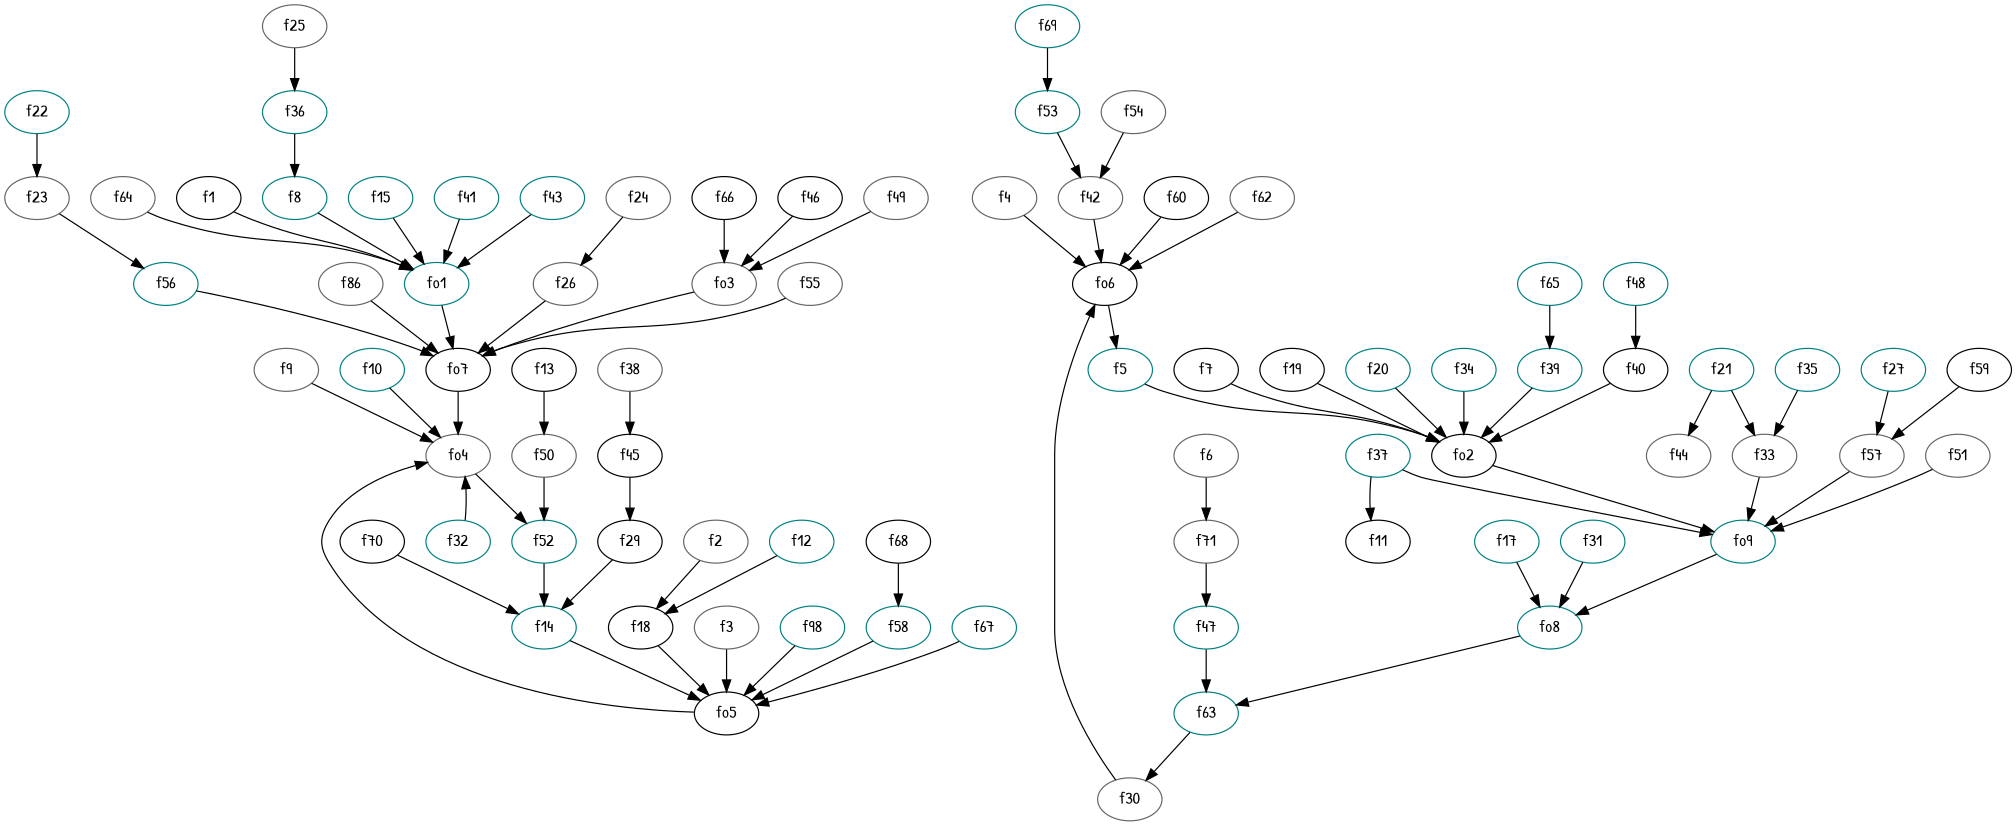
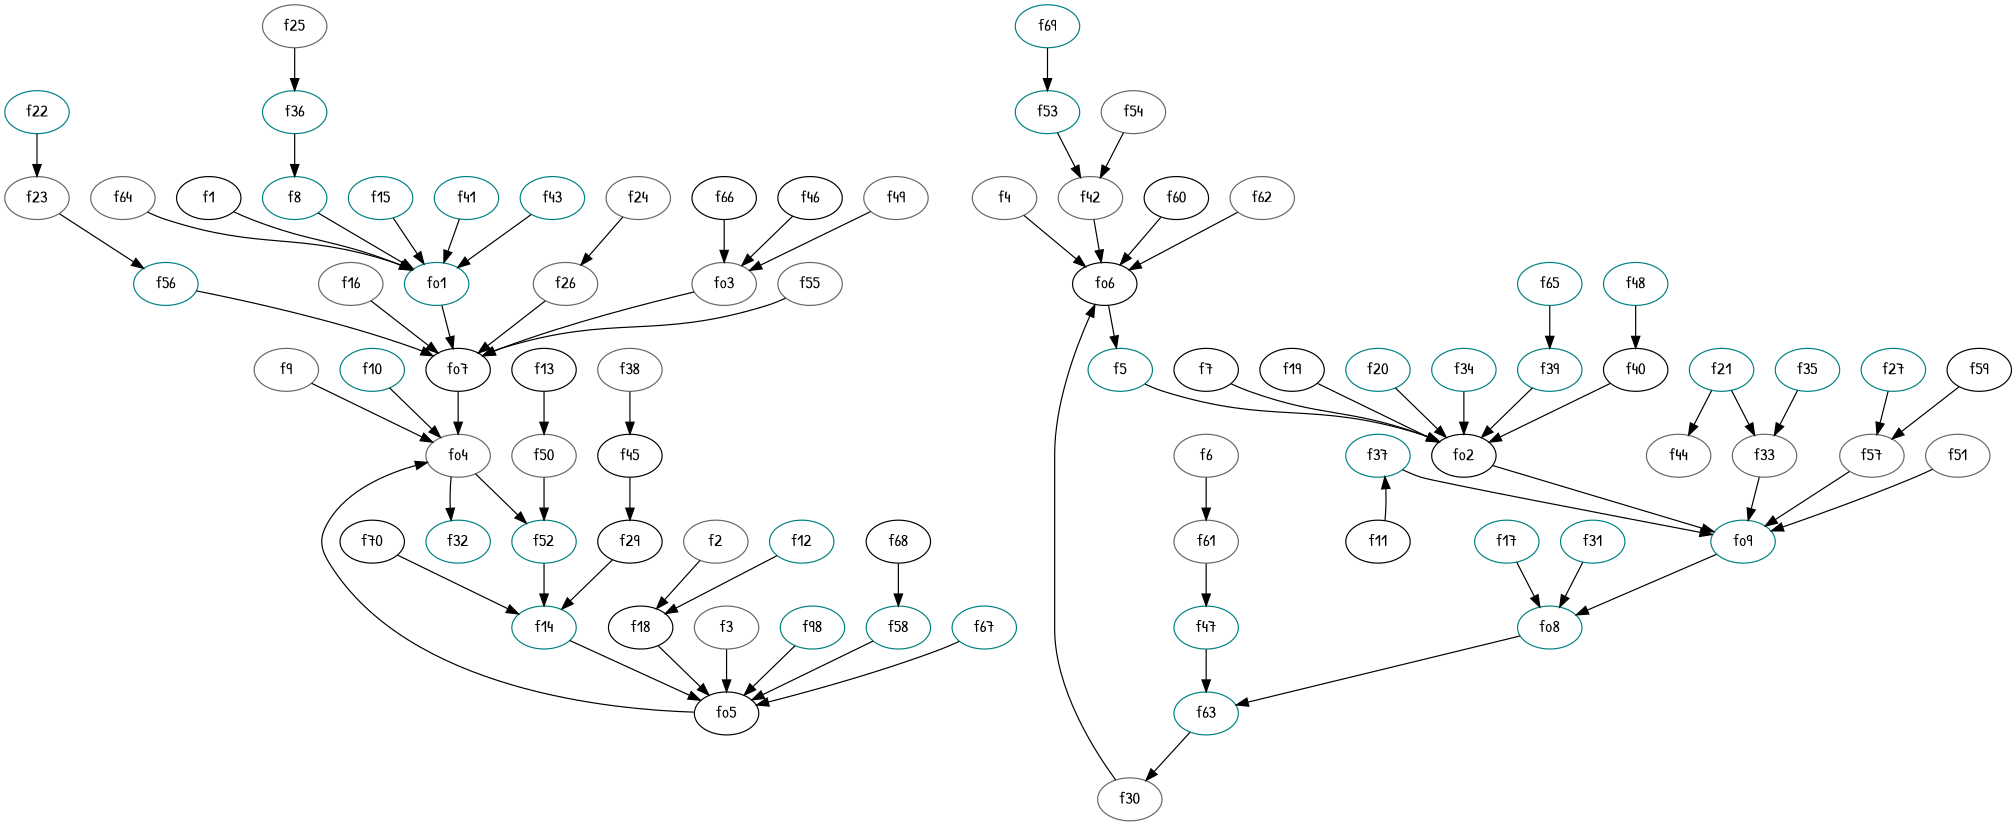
(351, 284) -> (351, 284)
(1370, 493) -> (1386, 505)
(466, 505) -> (450, 493)
(1206, 542) -> (1206, 542)
